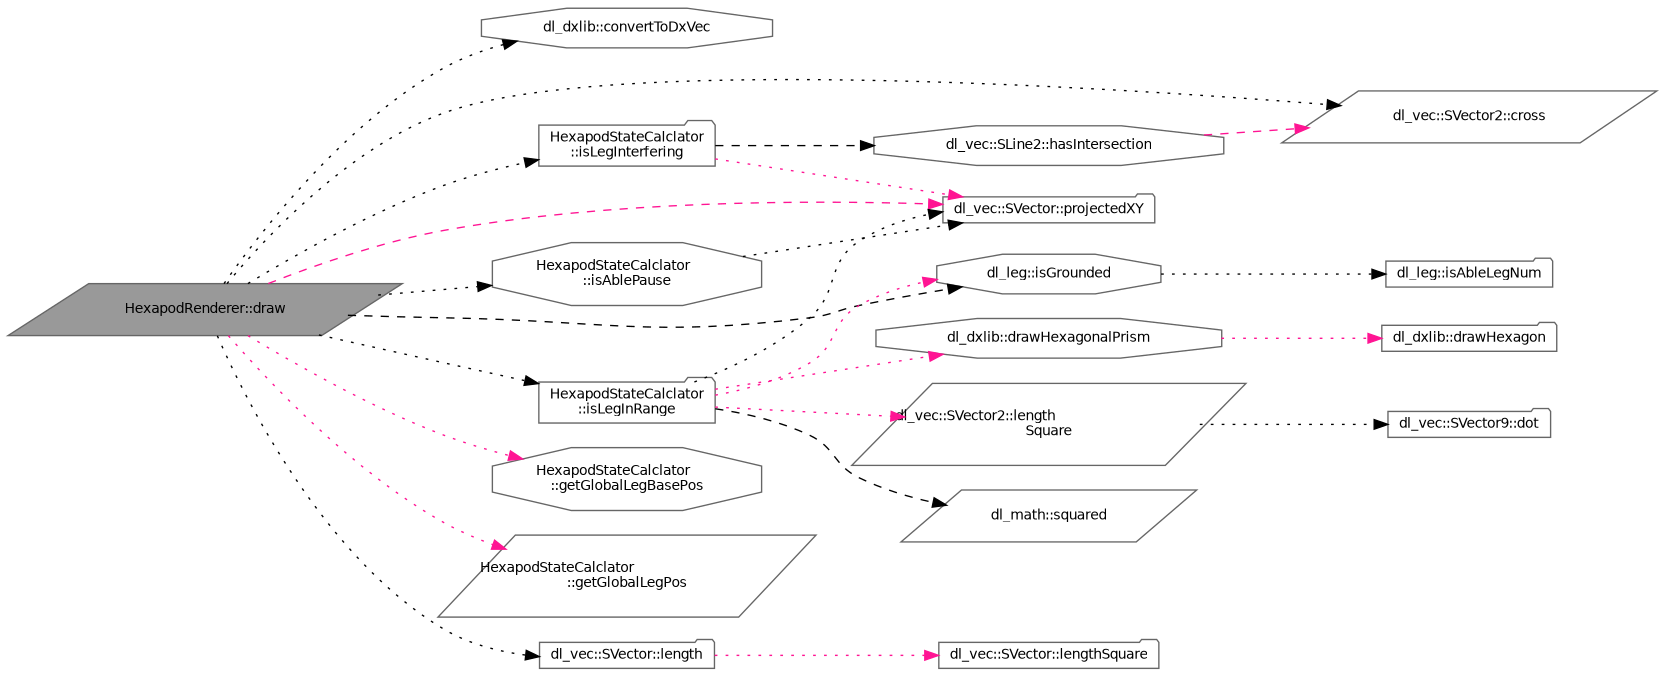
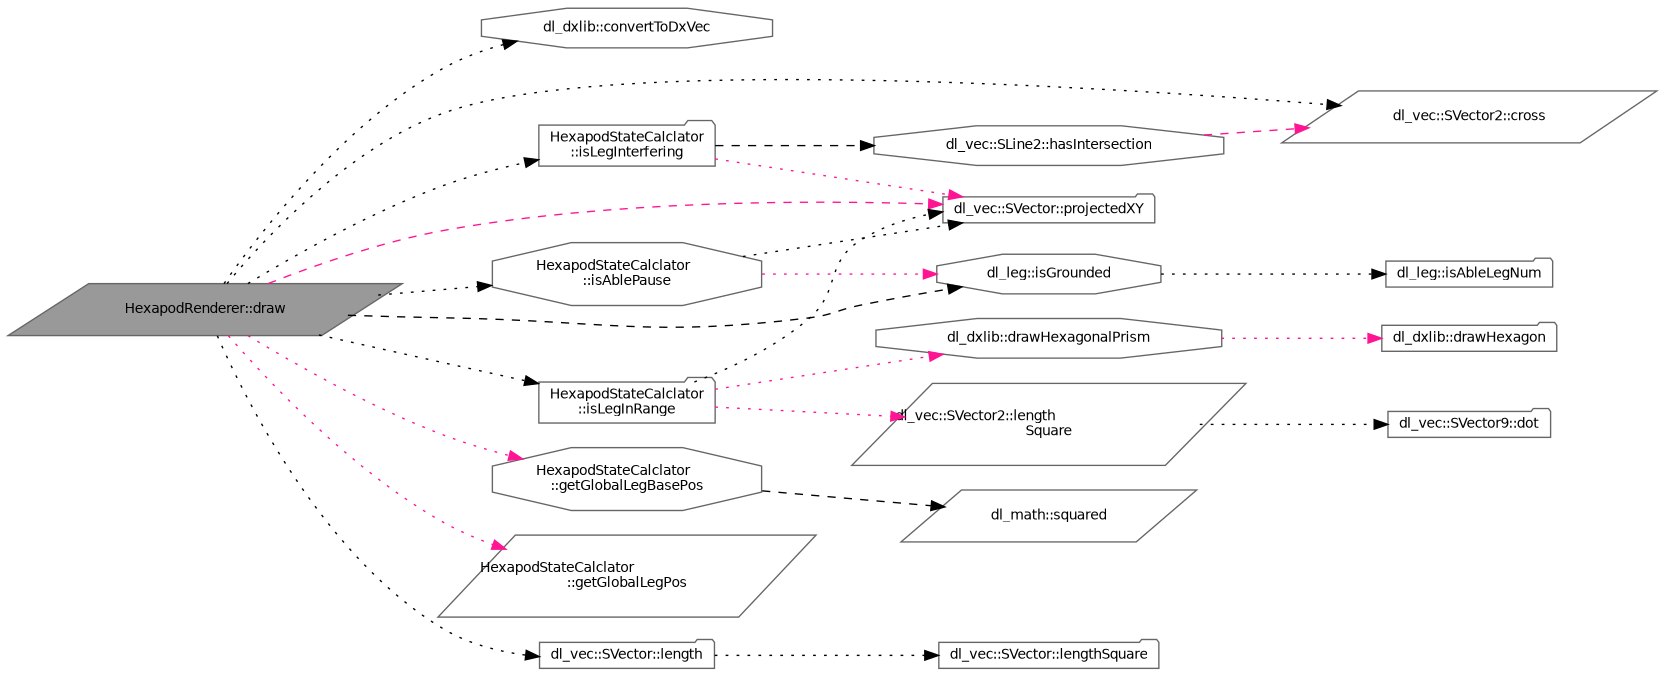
(826, 348) -> (847, 274)
(828, 449) -> (847, 498)
(820, 655) -> (820, 655)
